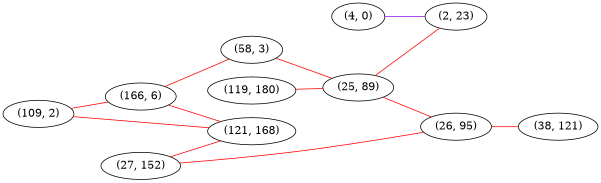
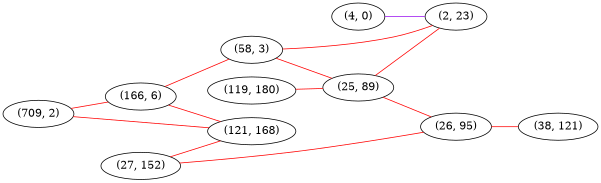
none -> (359, 43)
(38, 114) -> (38, 114)
